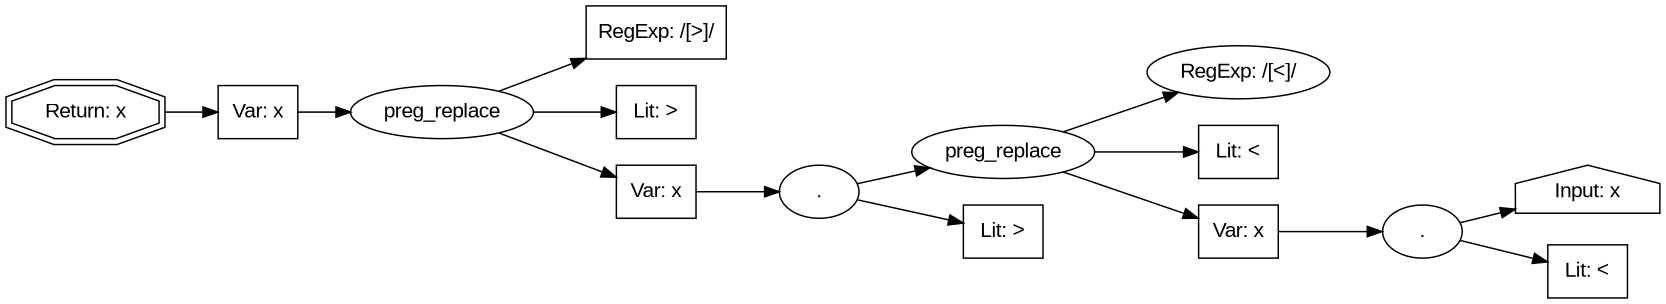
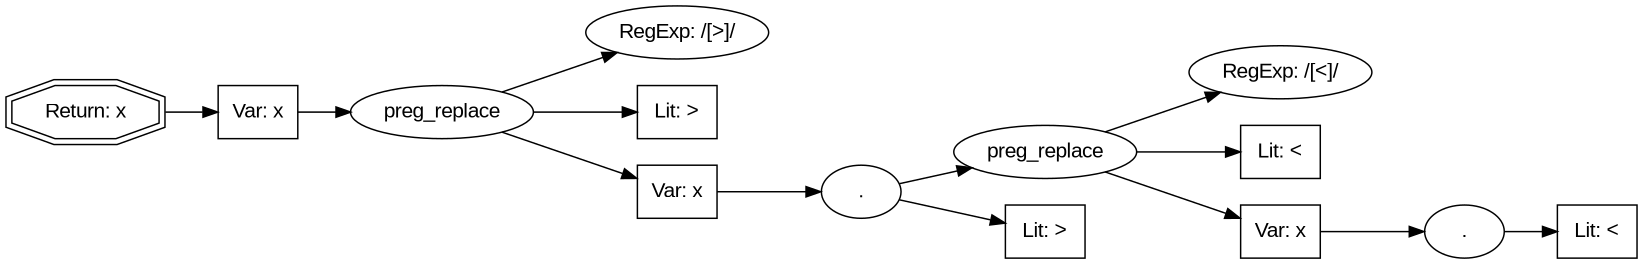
(656, 32) -> (677, 32)
(1588, 192) -> none
